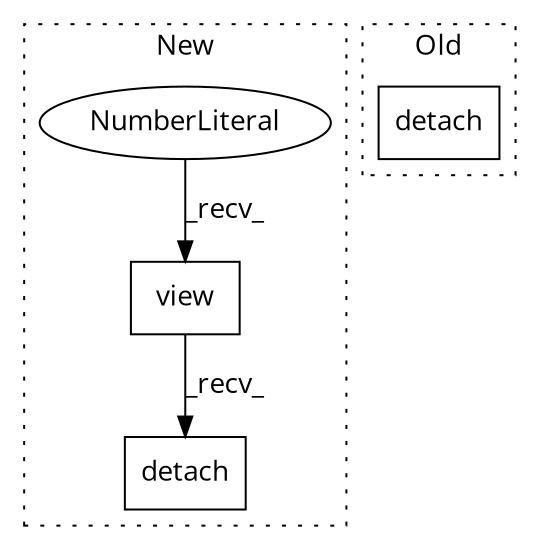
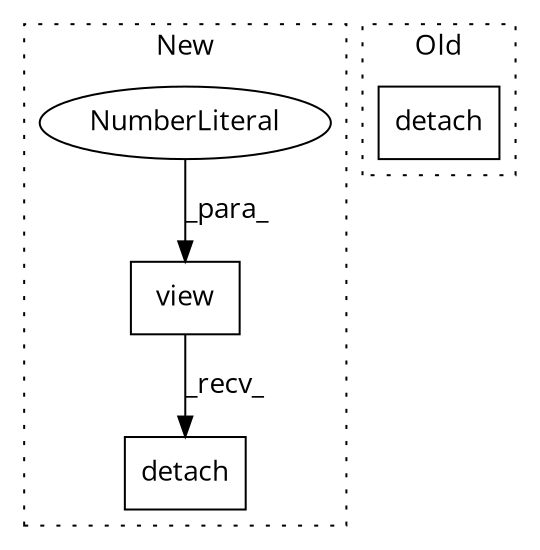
(226, 210) -> (228, 210)
